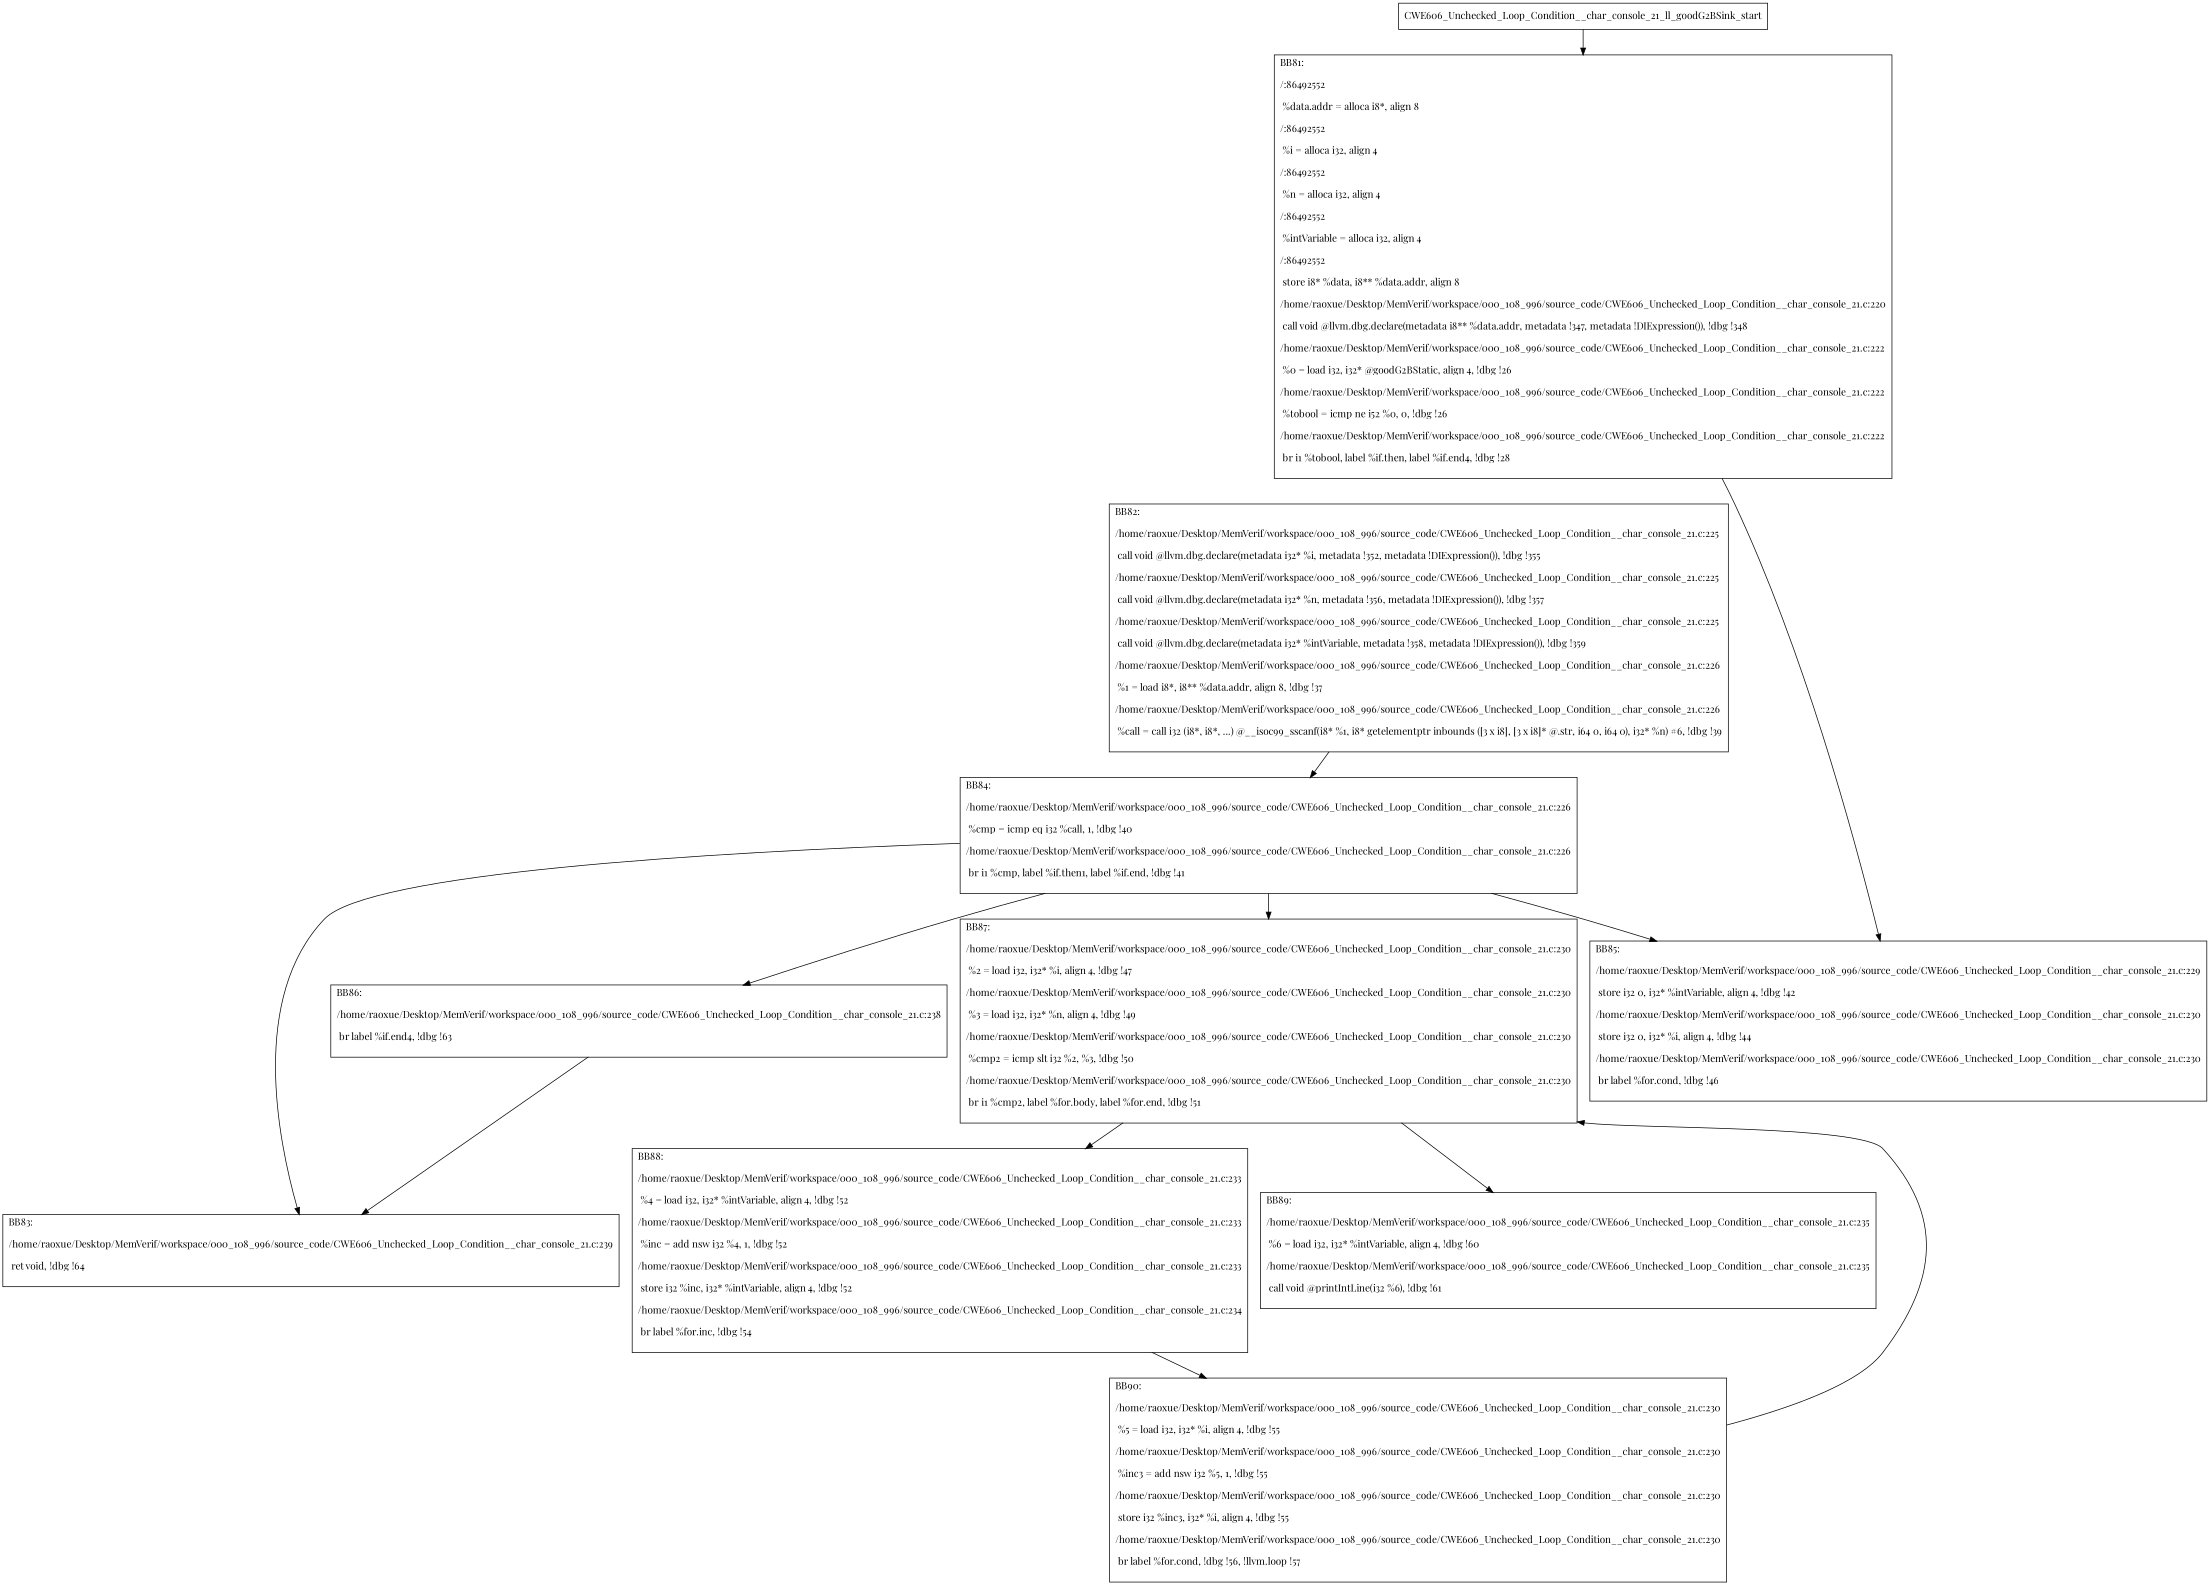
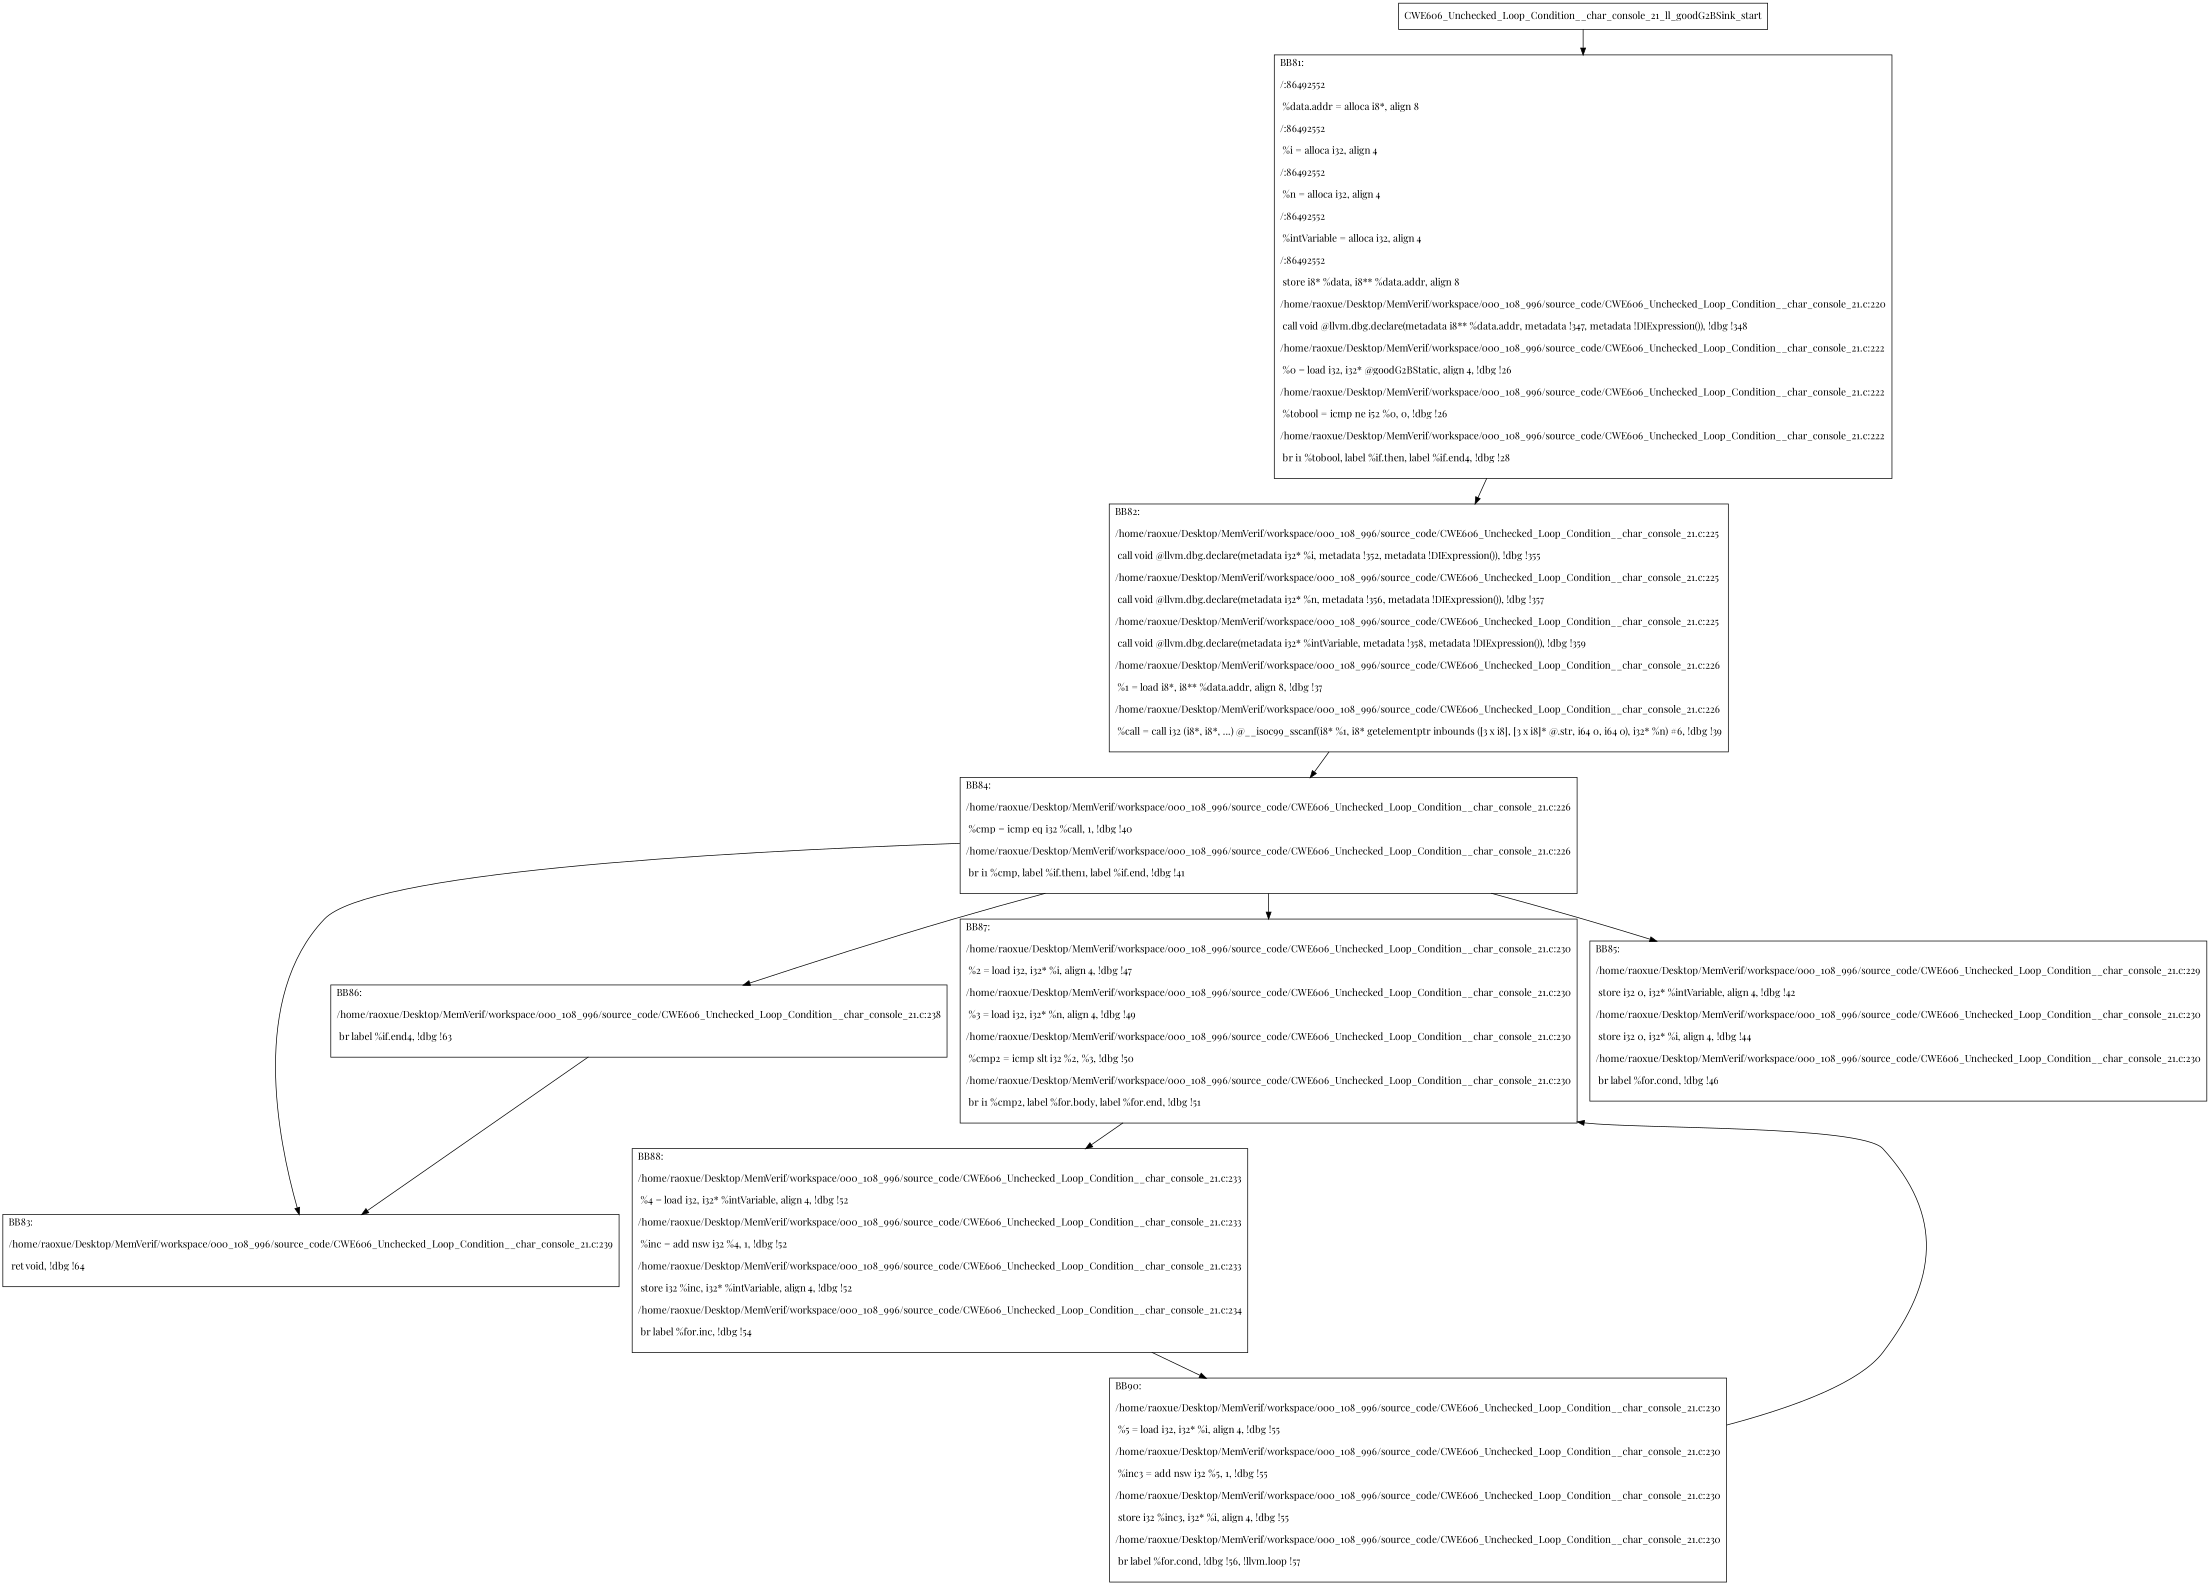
(1812, 702) -> (1482, 488)
(1568, 1251) -> none
